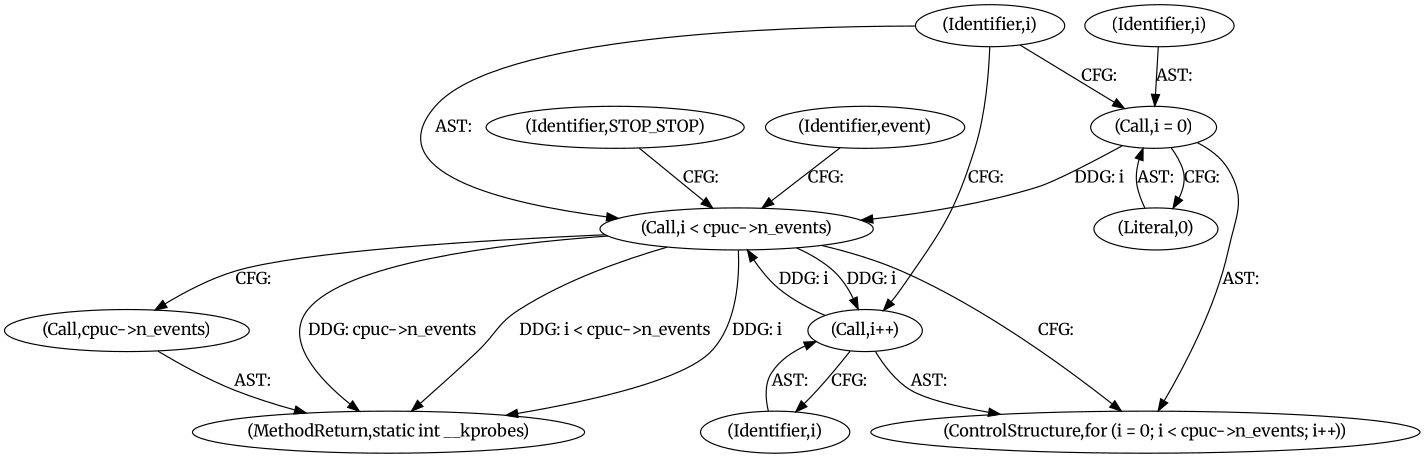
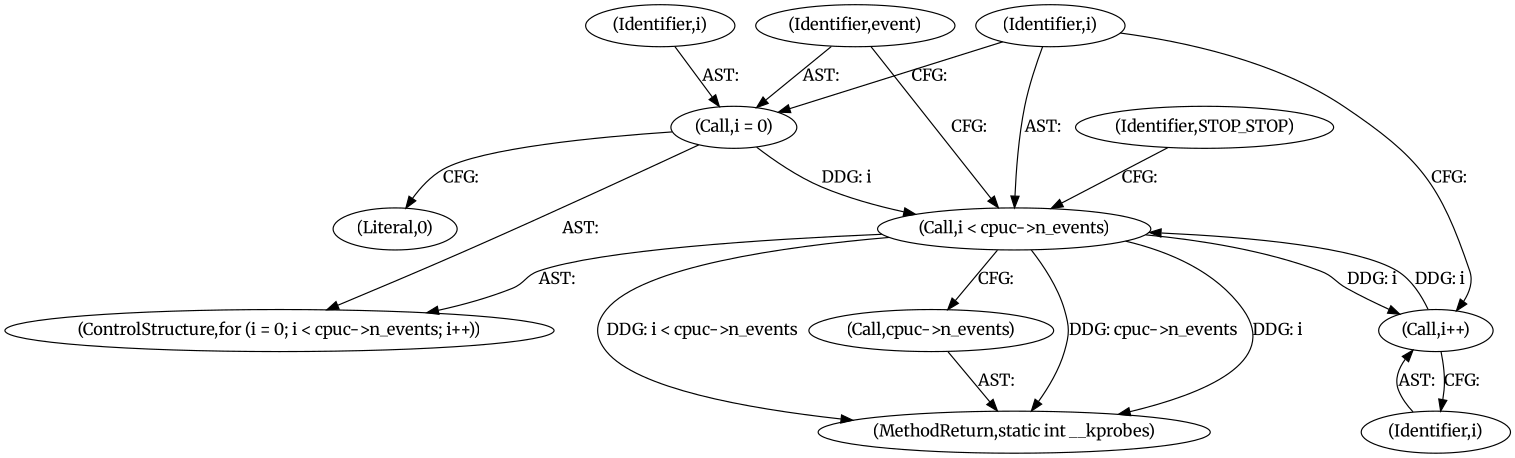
(1137, 184) -> (799, 73)
(1058, 331) -> (559, 280)
(924, 396) -> none
